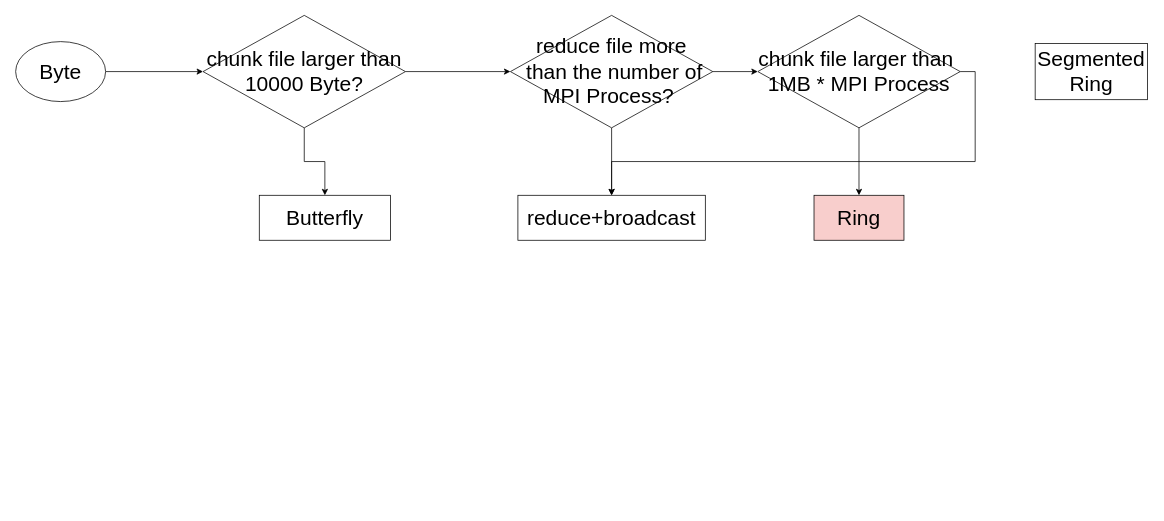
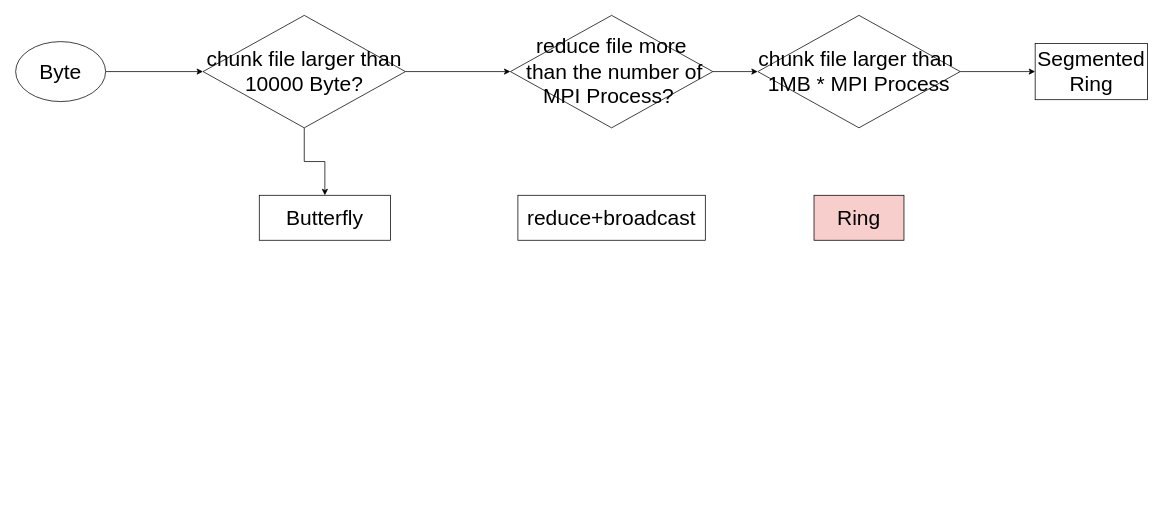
(612, 143) -> none
(859, 159) -> none
(840, 162) -> (1002, 72)
